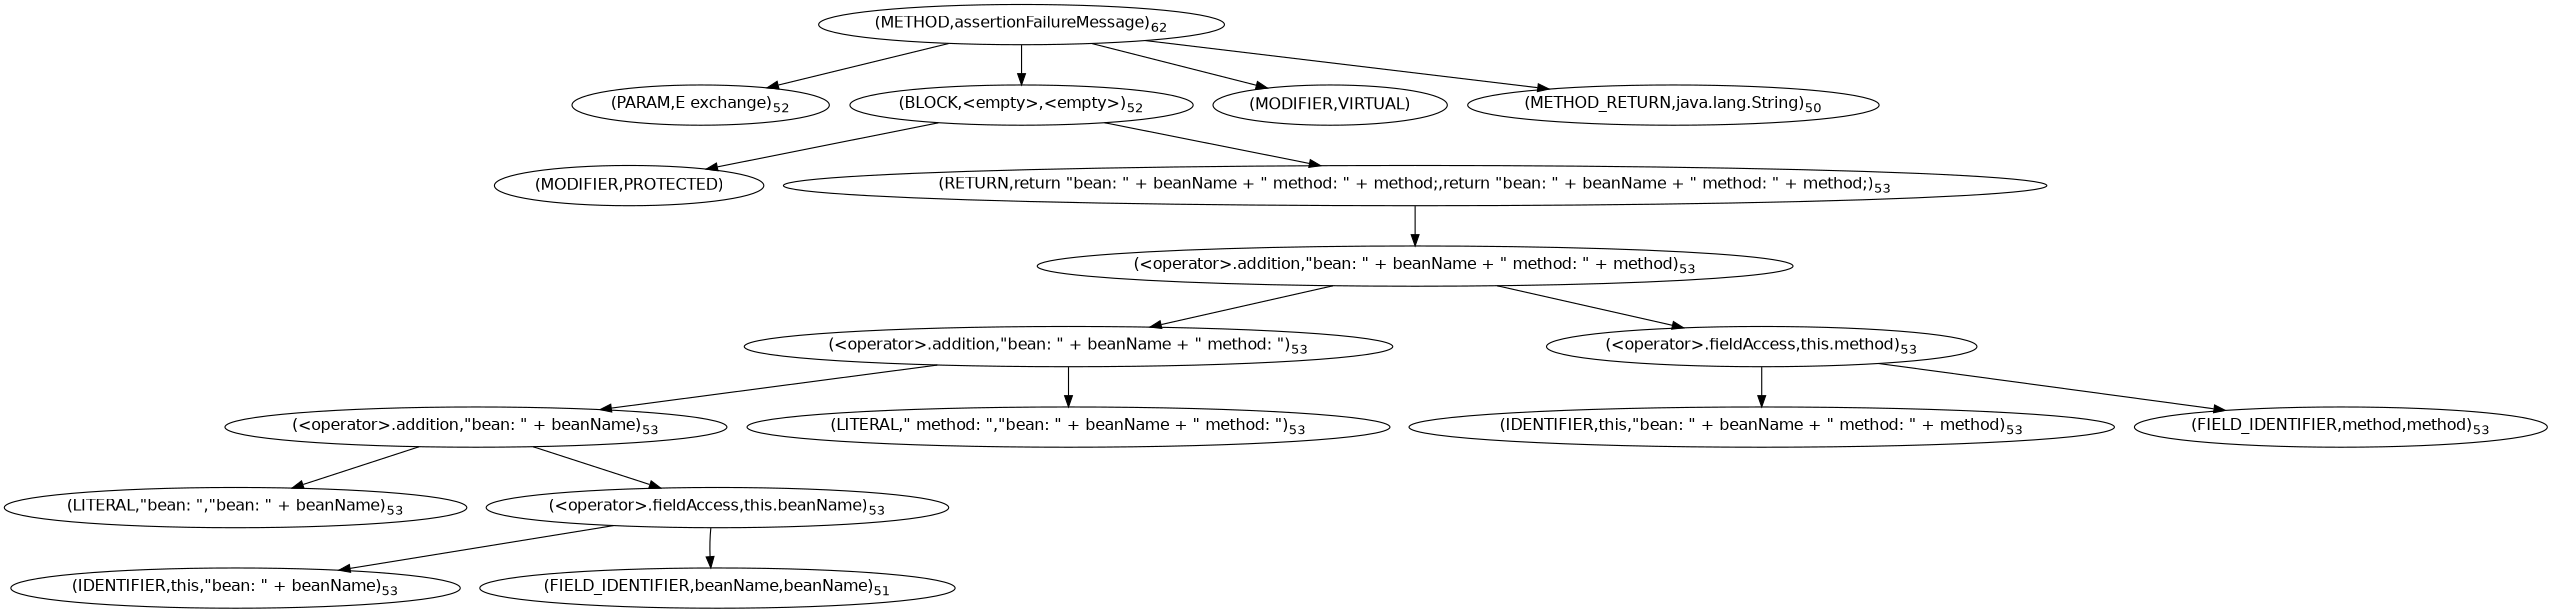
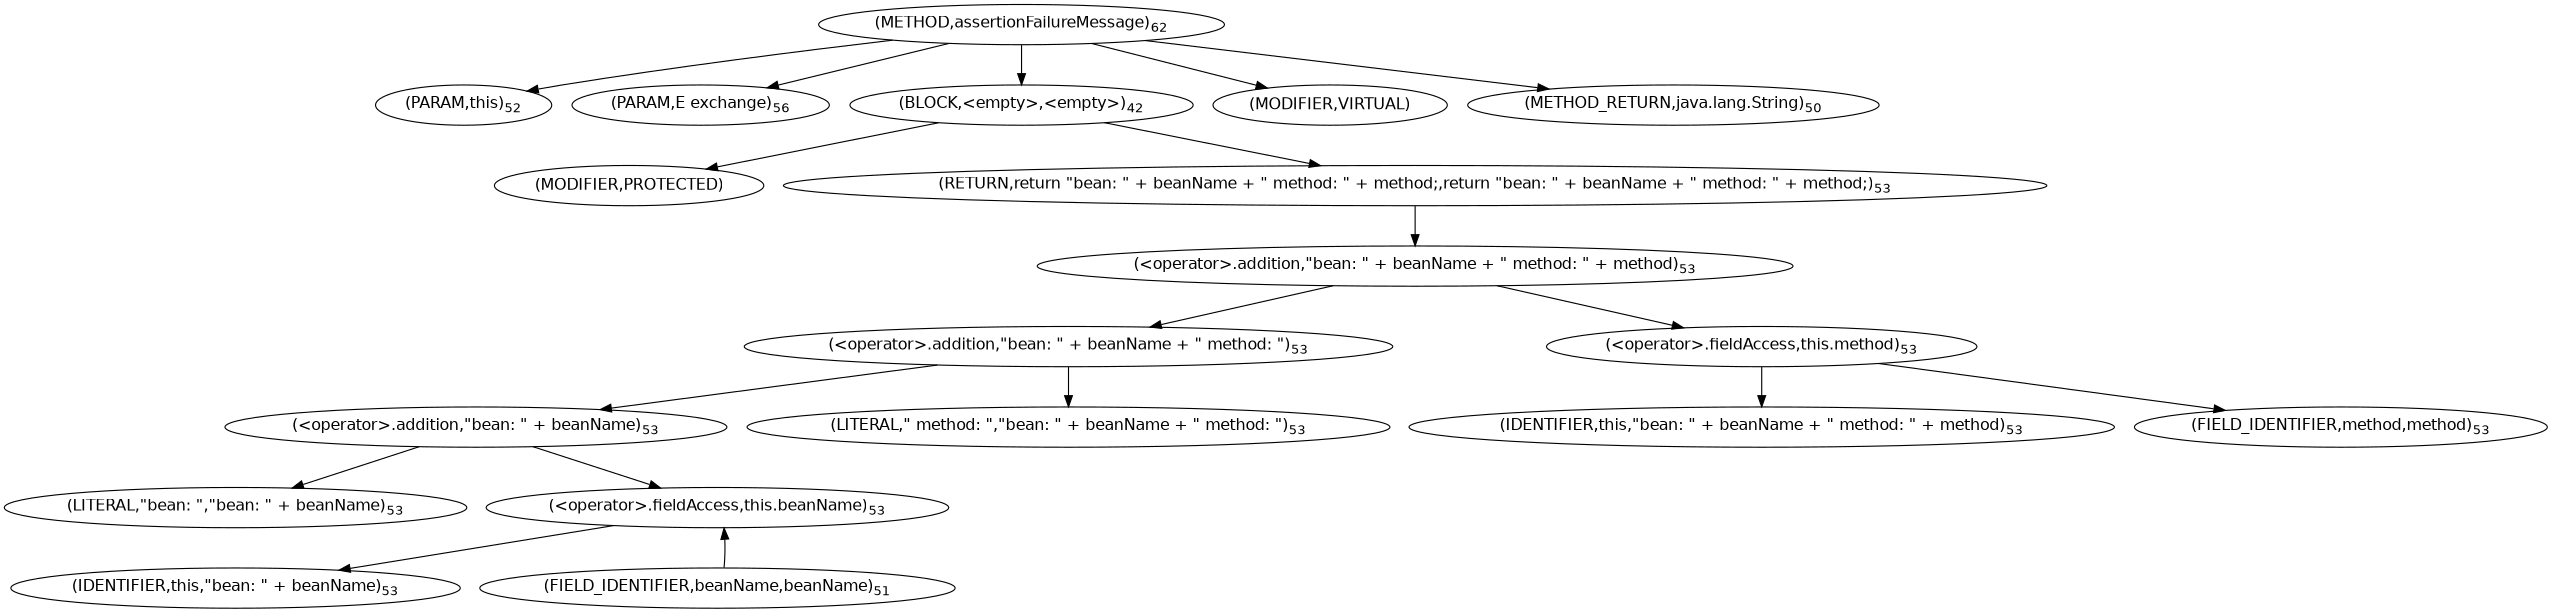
(782, 103) -> (782, 103)
(1136, 103) -> (1136, 103)
none -> (464, 105)
(710, 542) -> (725, 554)
